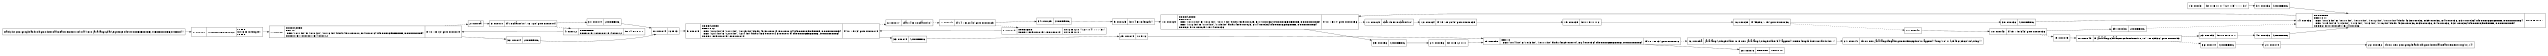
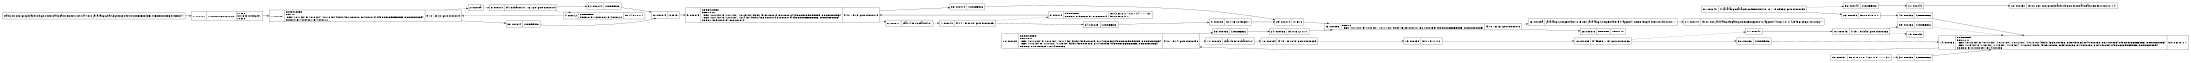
(1157, 22) -> (1262, 22)
(2072, 38) -> none
